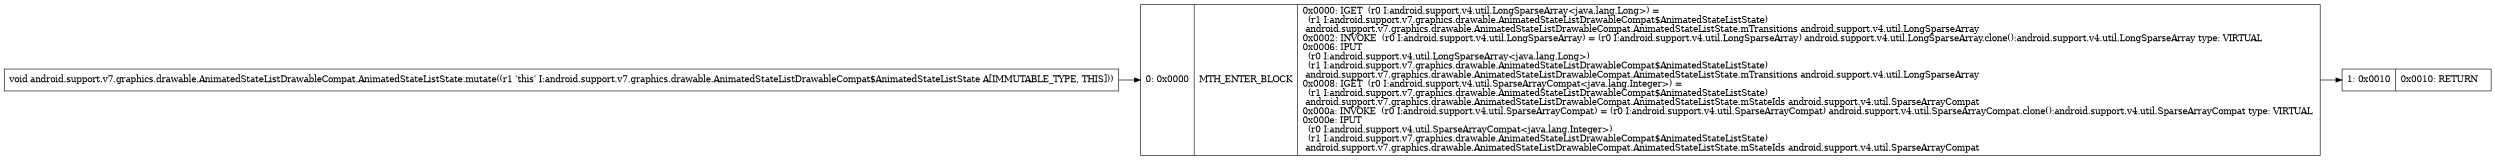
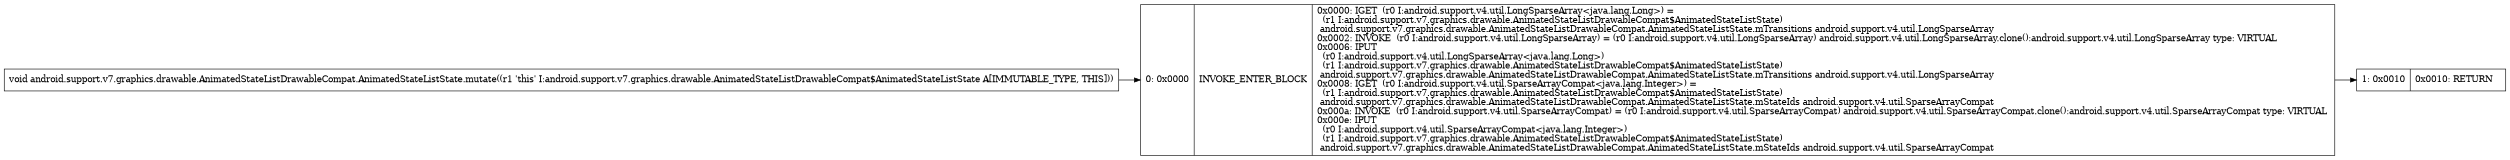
(1246, 80) -> (1253, 80)
